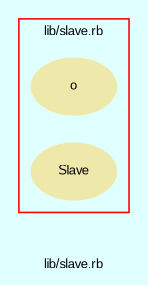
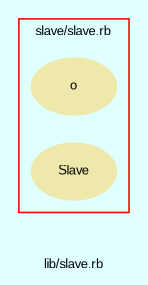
(74, 32) -> (74, 32)
